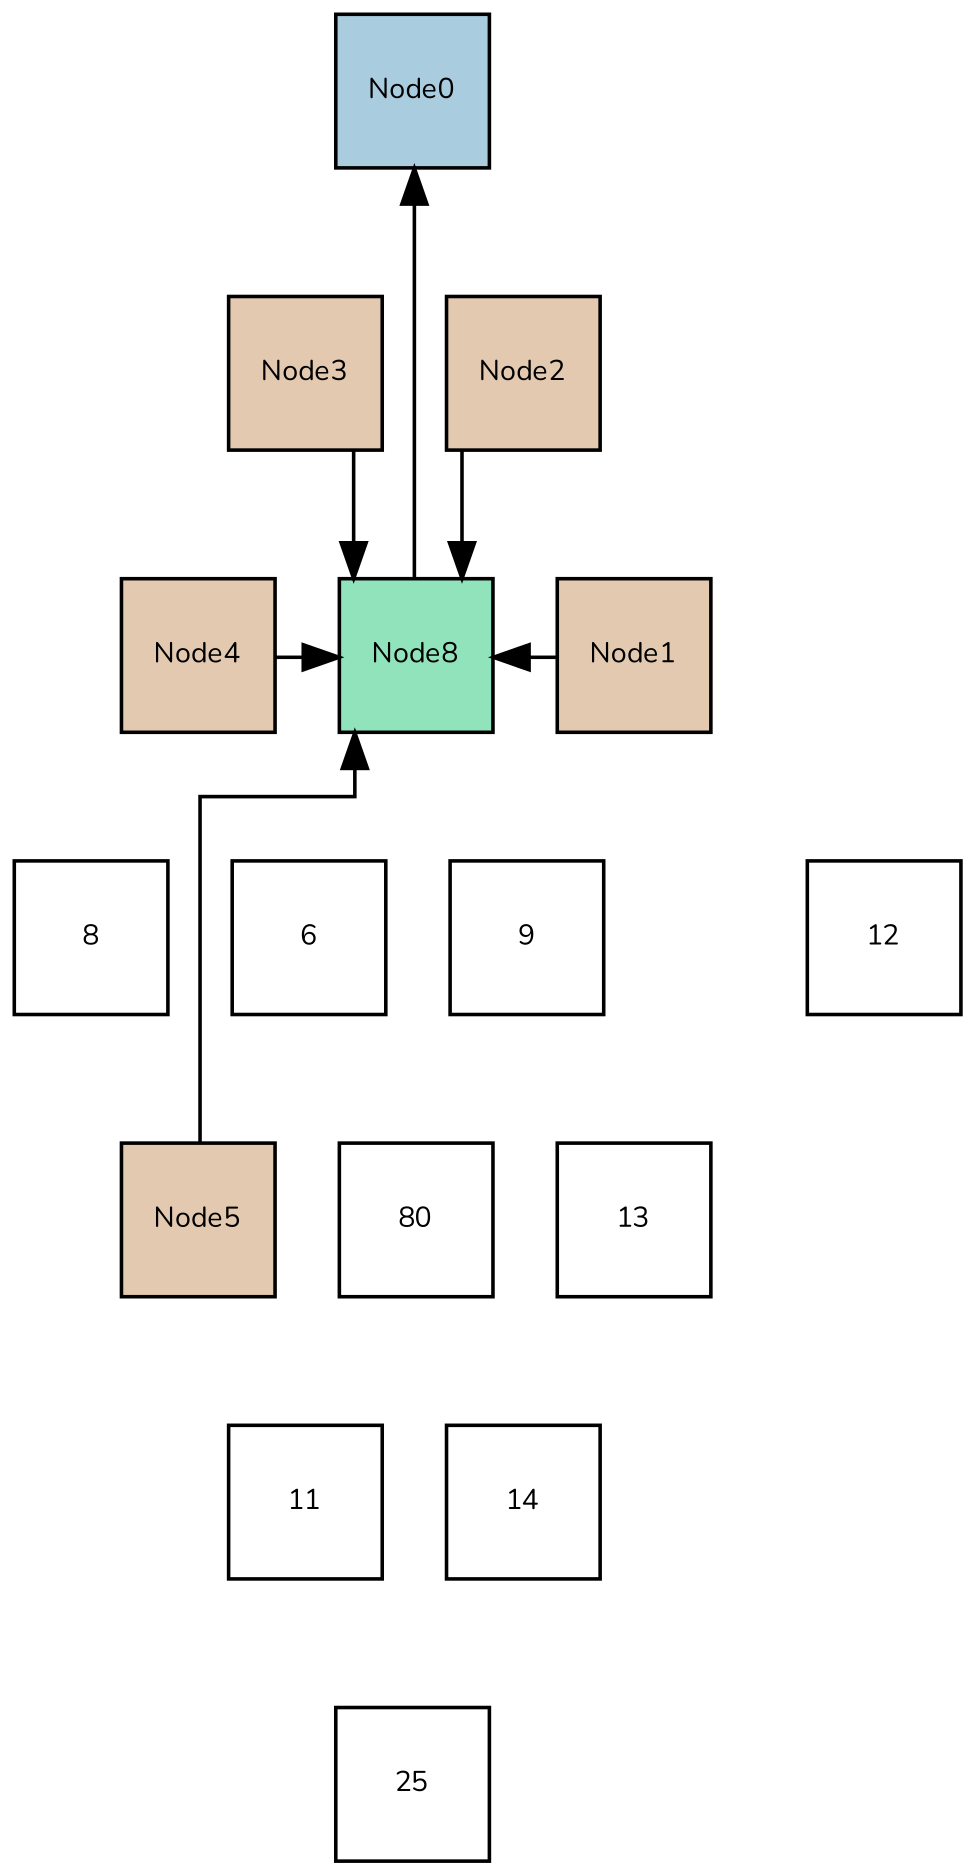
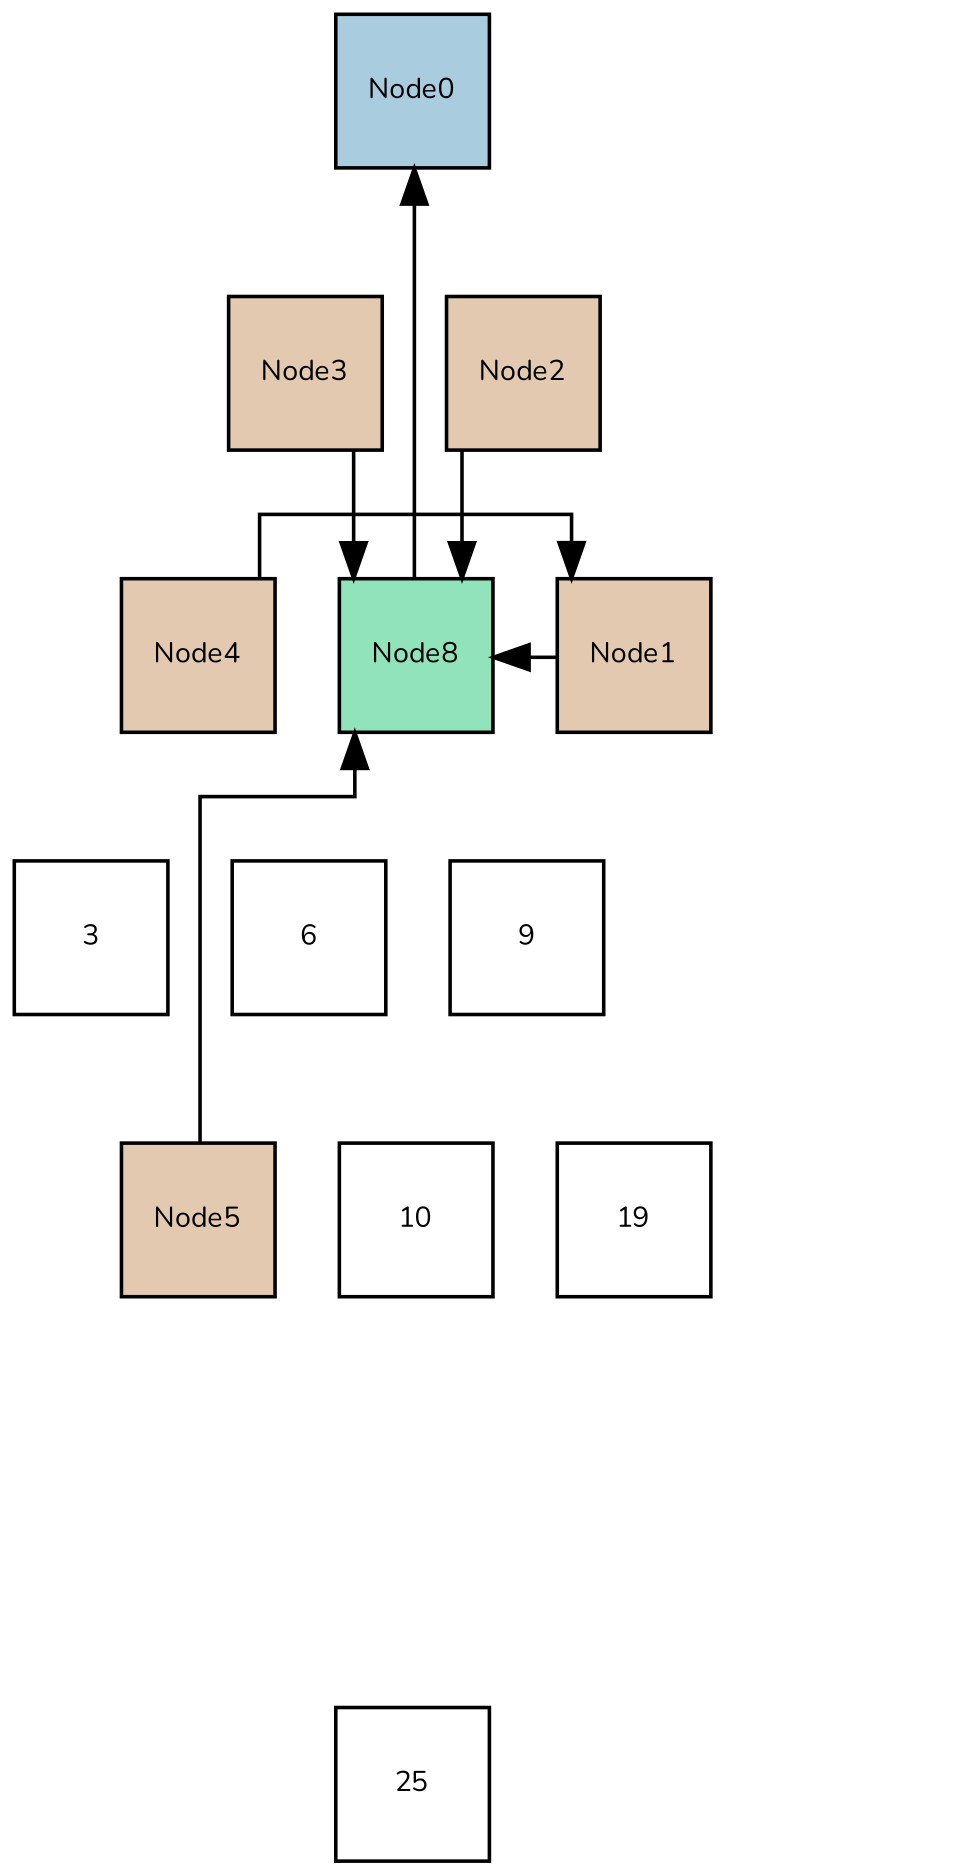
(289, 657) -> (438, 514)
(91, 938) -> (91, 938)
(884, 938) -> none
(416, 1220) -> (416, 1220)
(634, 1220) -> (634, 1220)
(305, 1502) -> none
(523, 1502) -> none
